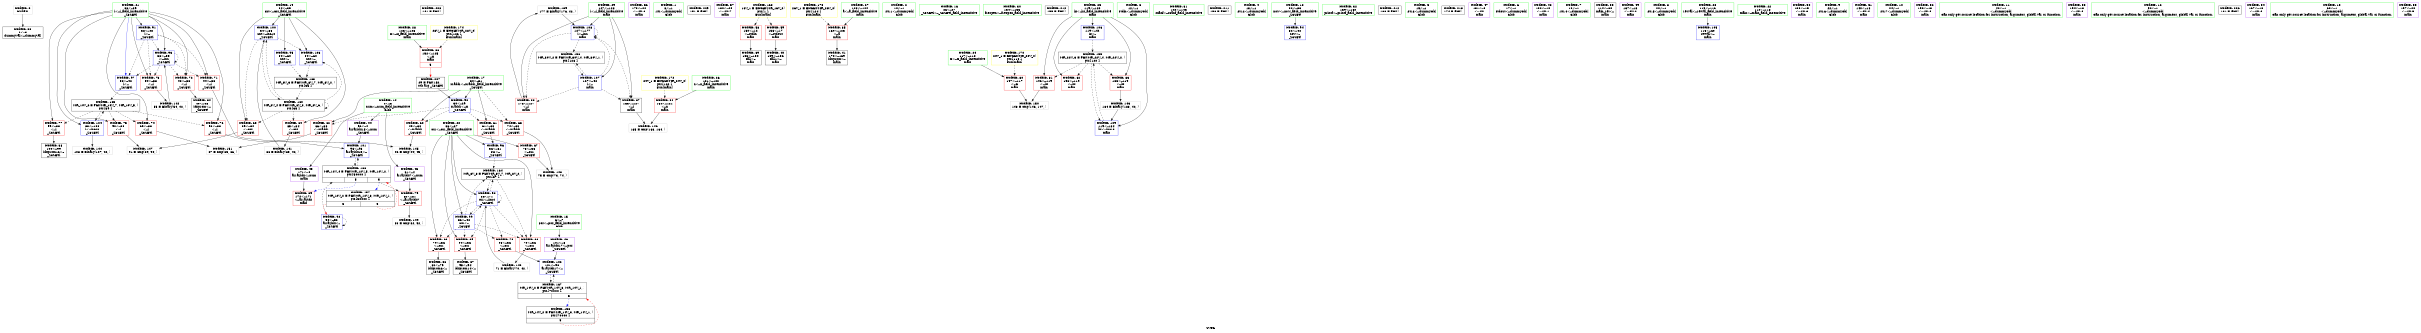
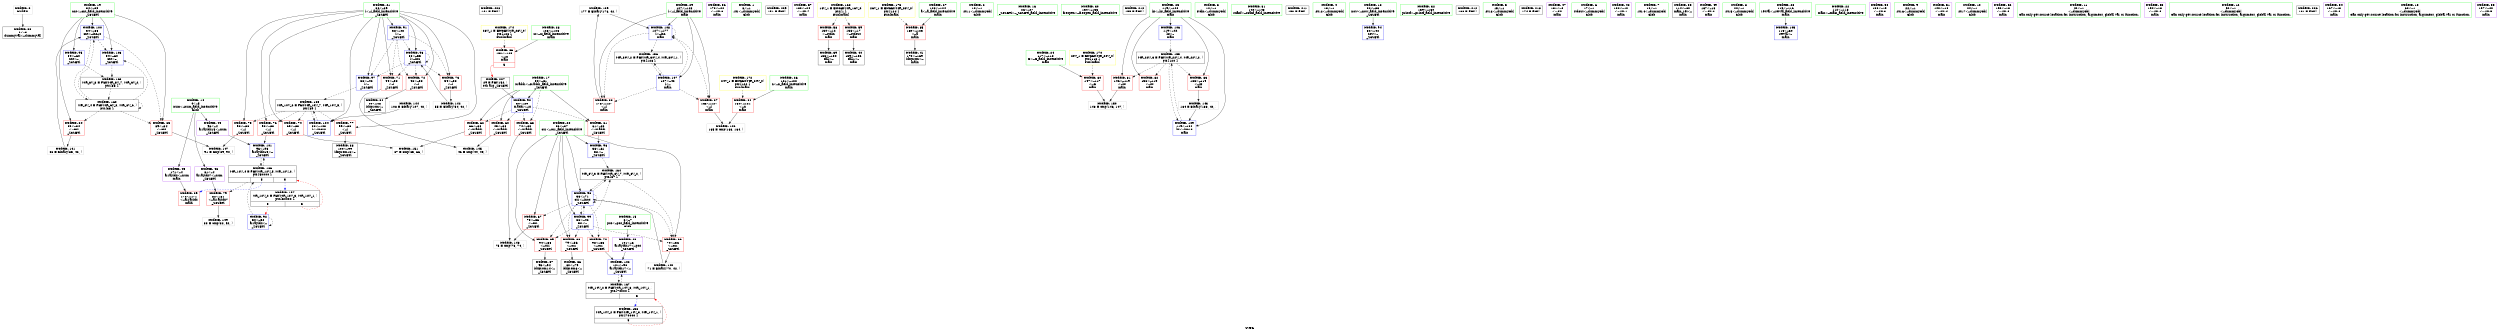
(126, 45) -> (374, 45)
(631, 105) -> (709, 105)
(92, 140) -> (368, 116)
none -> (560, 208)
